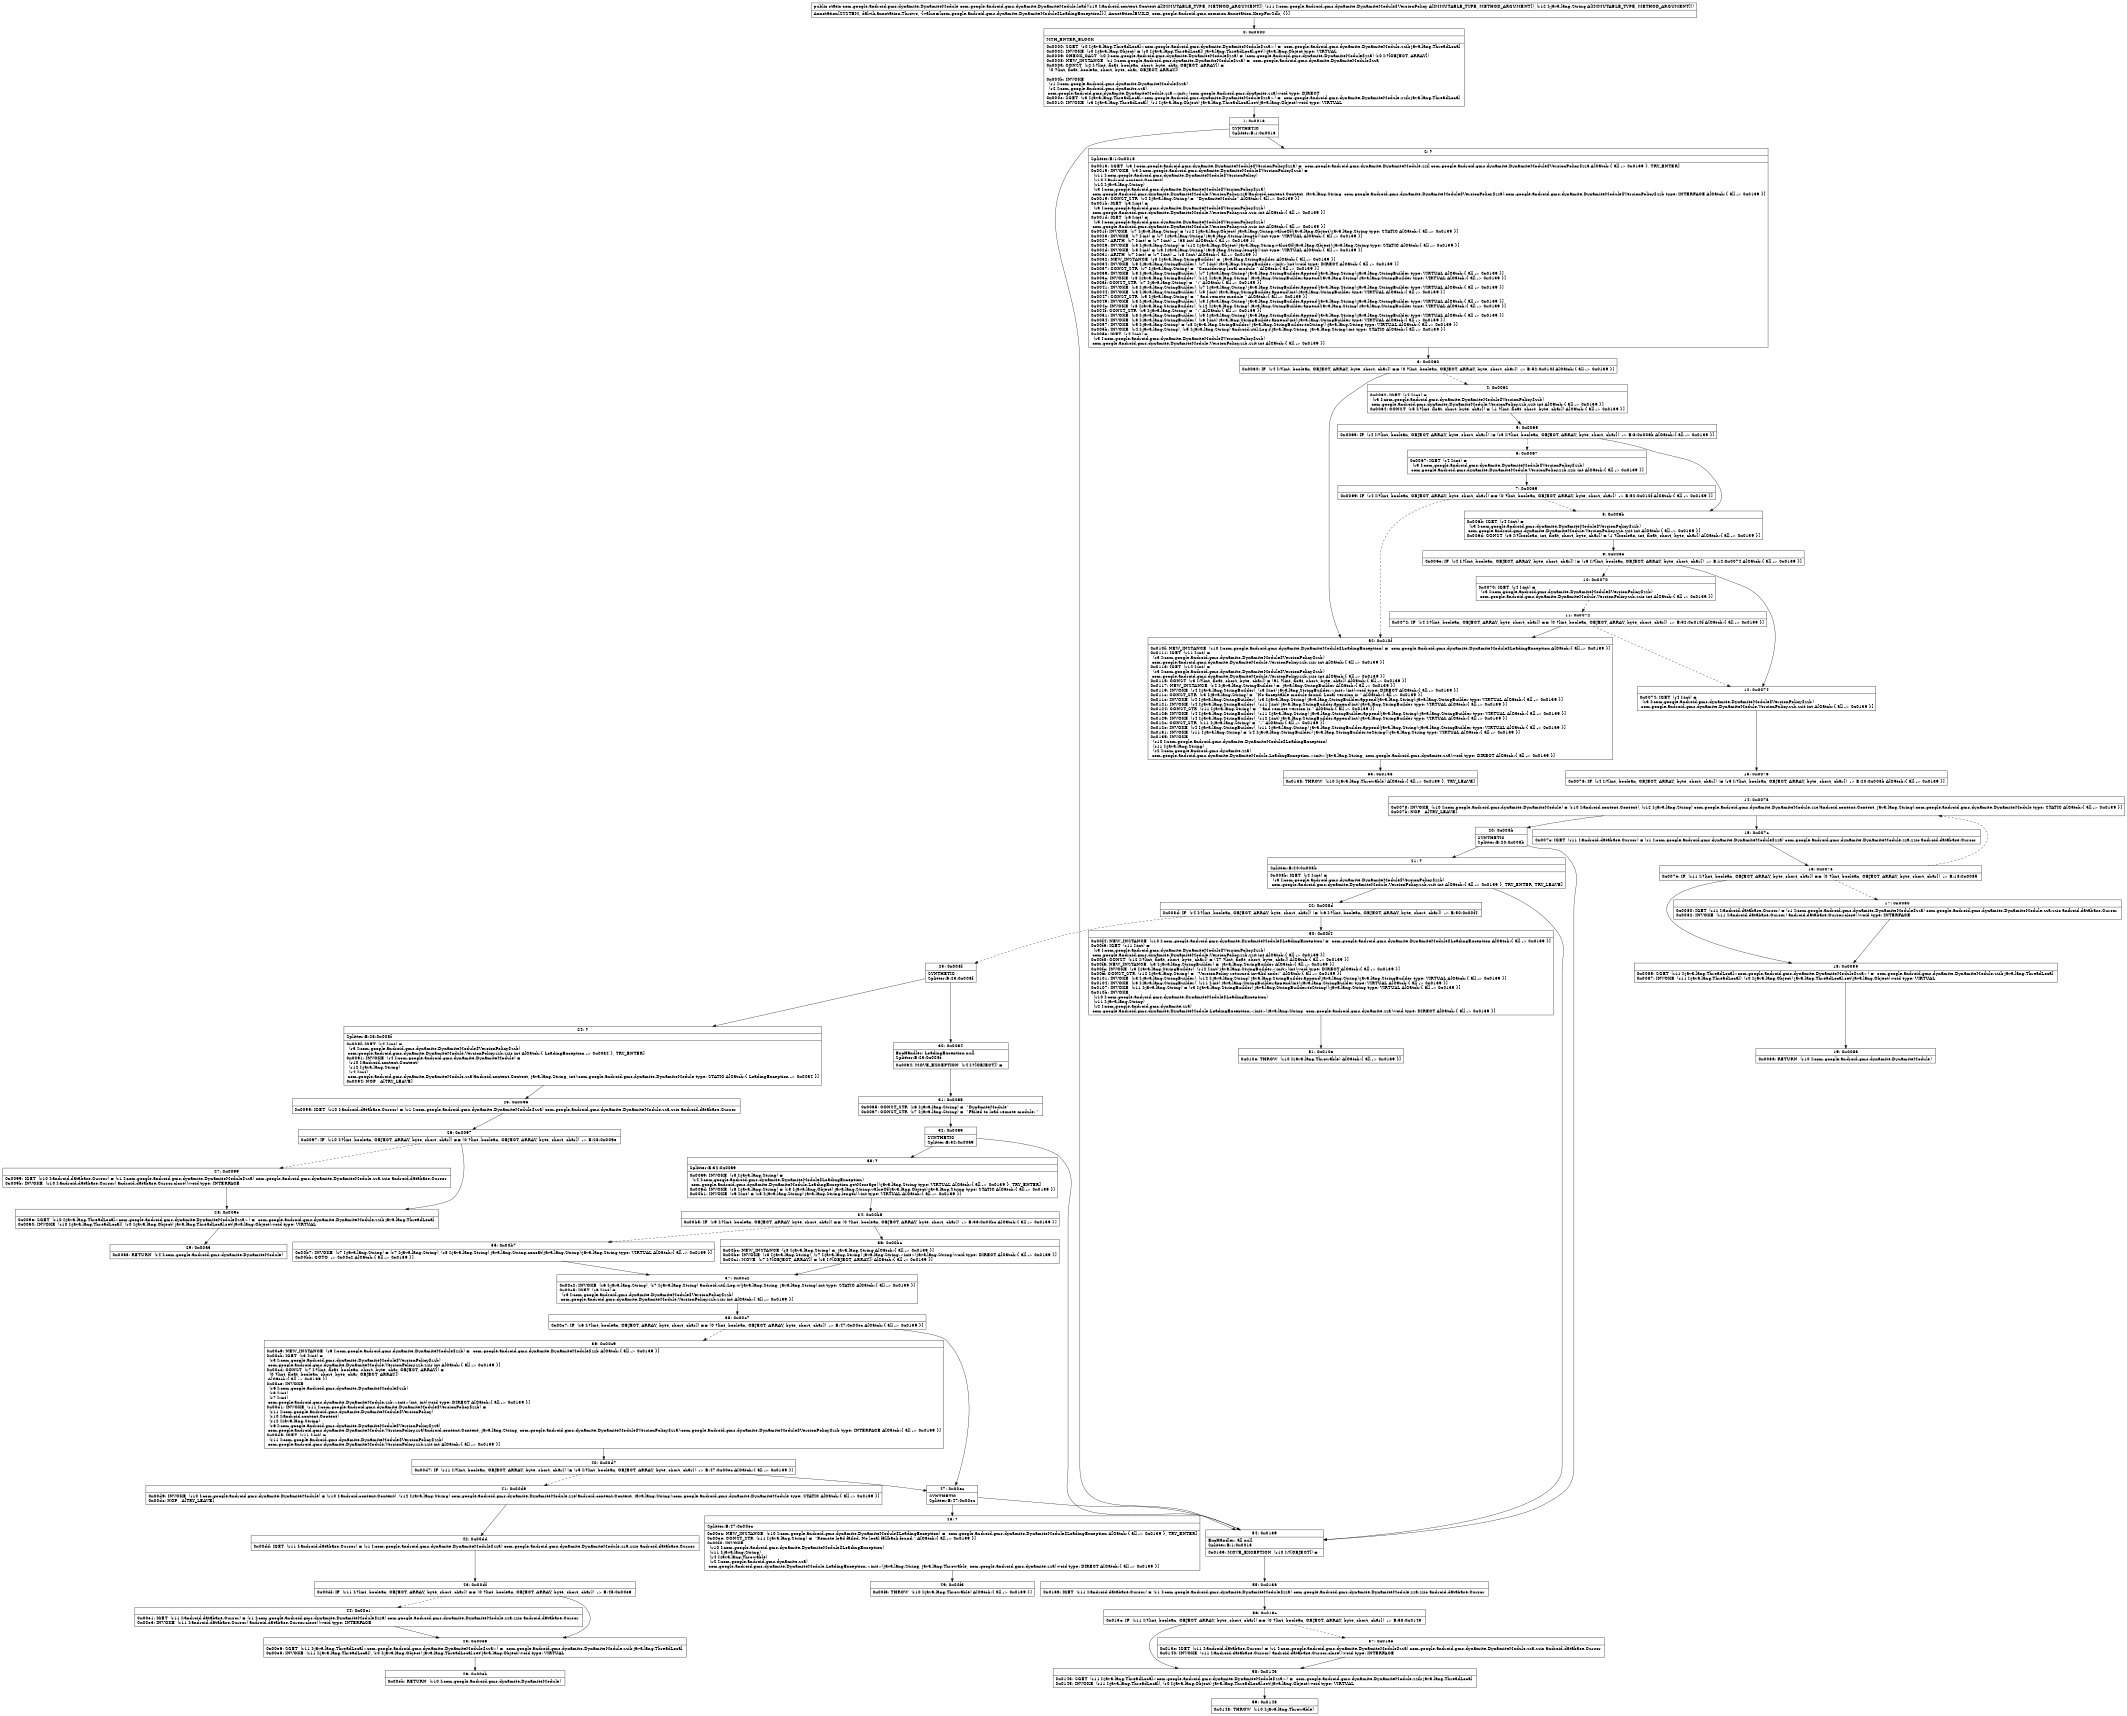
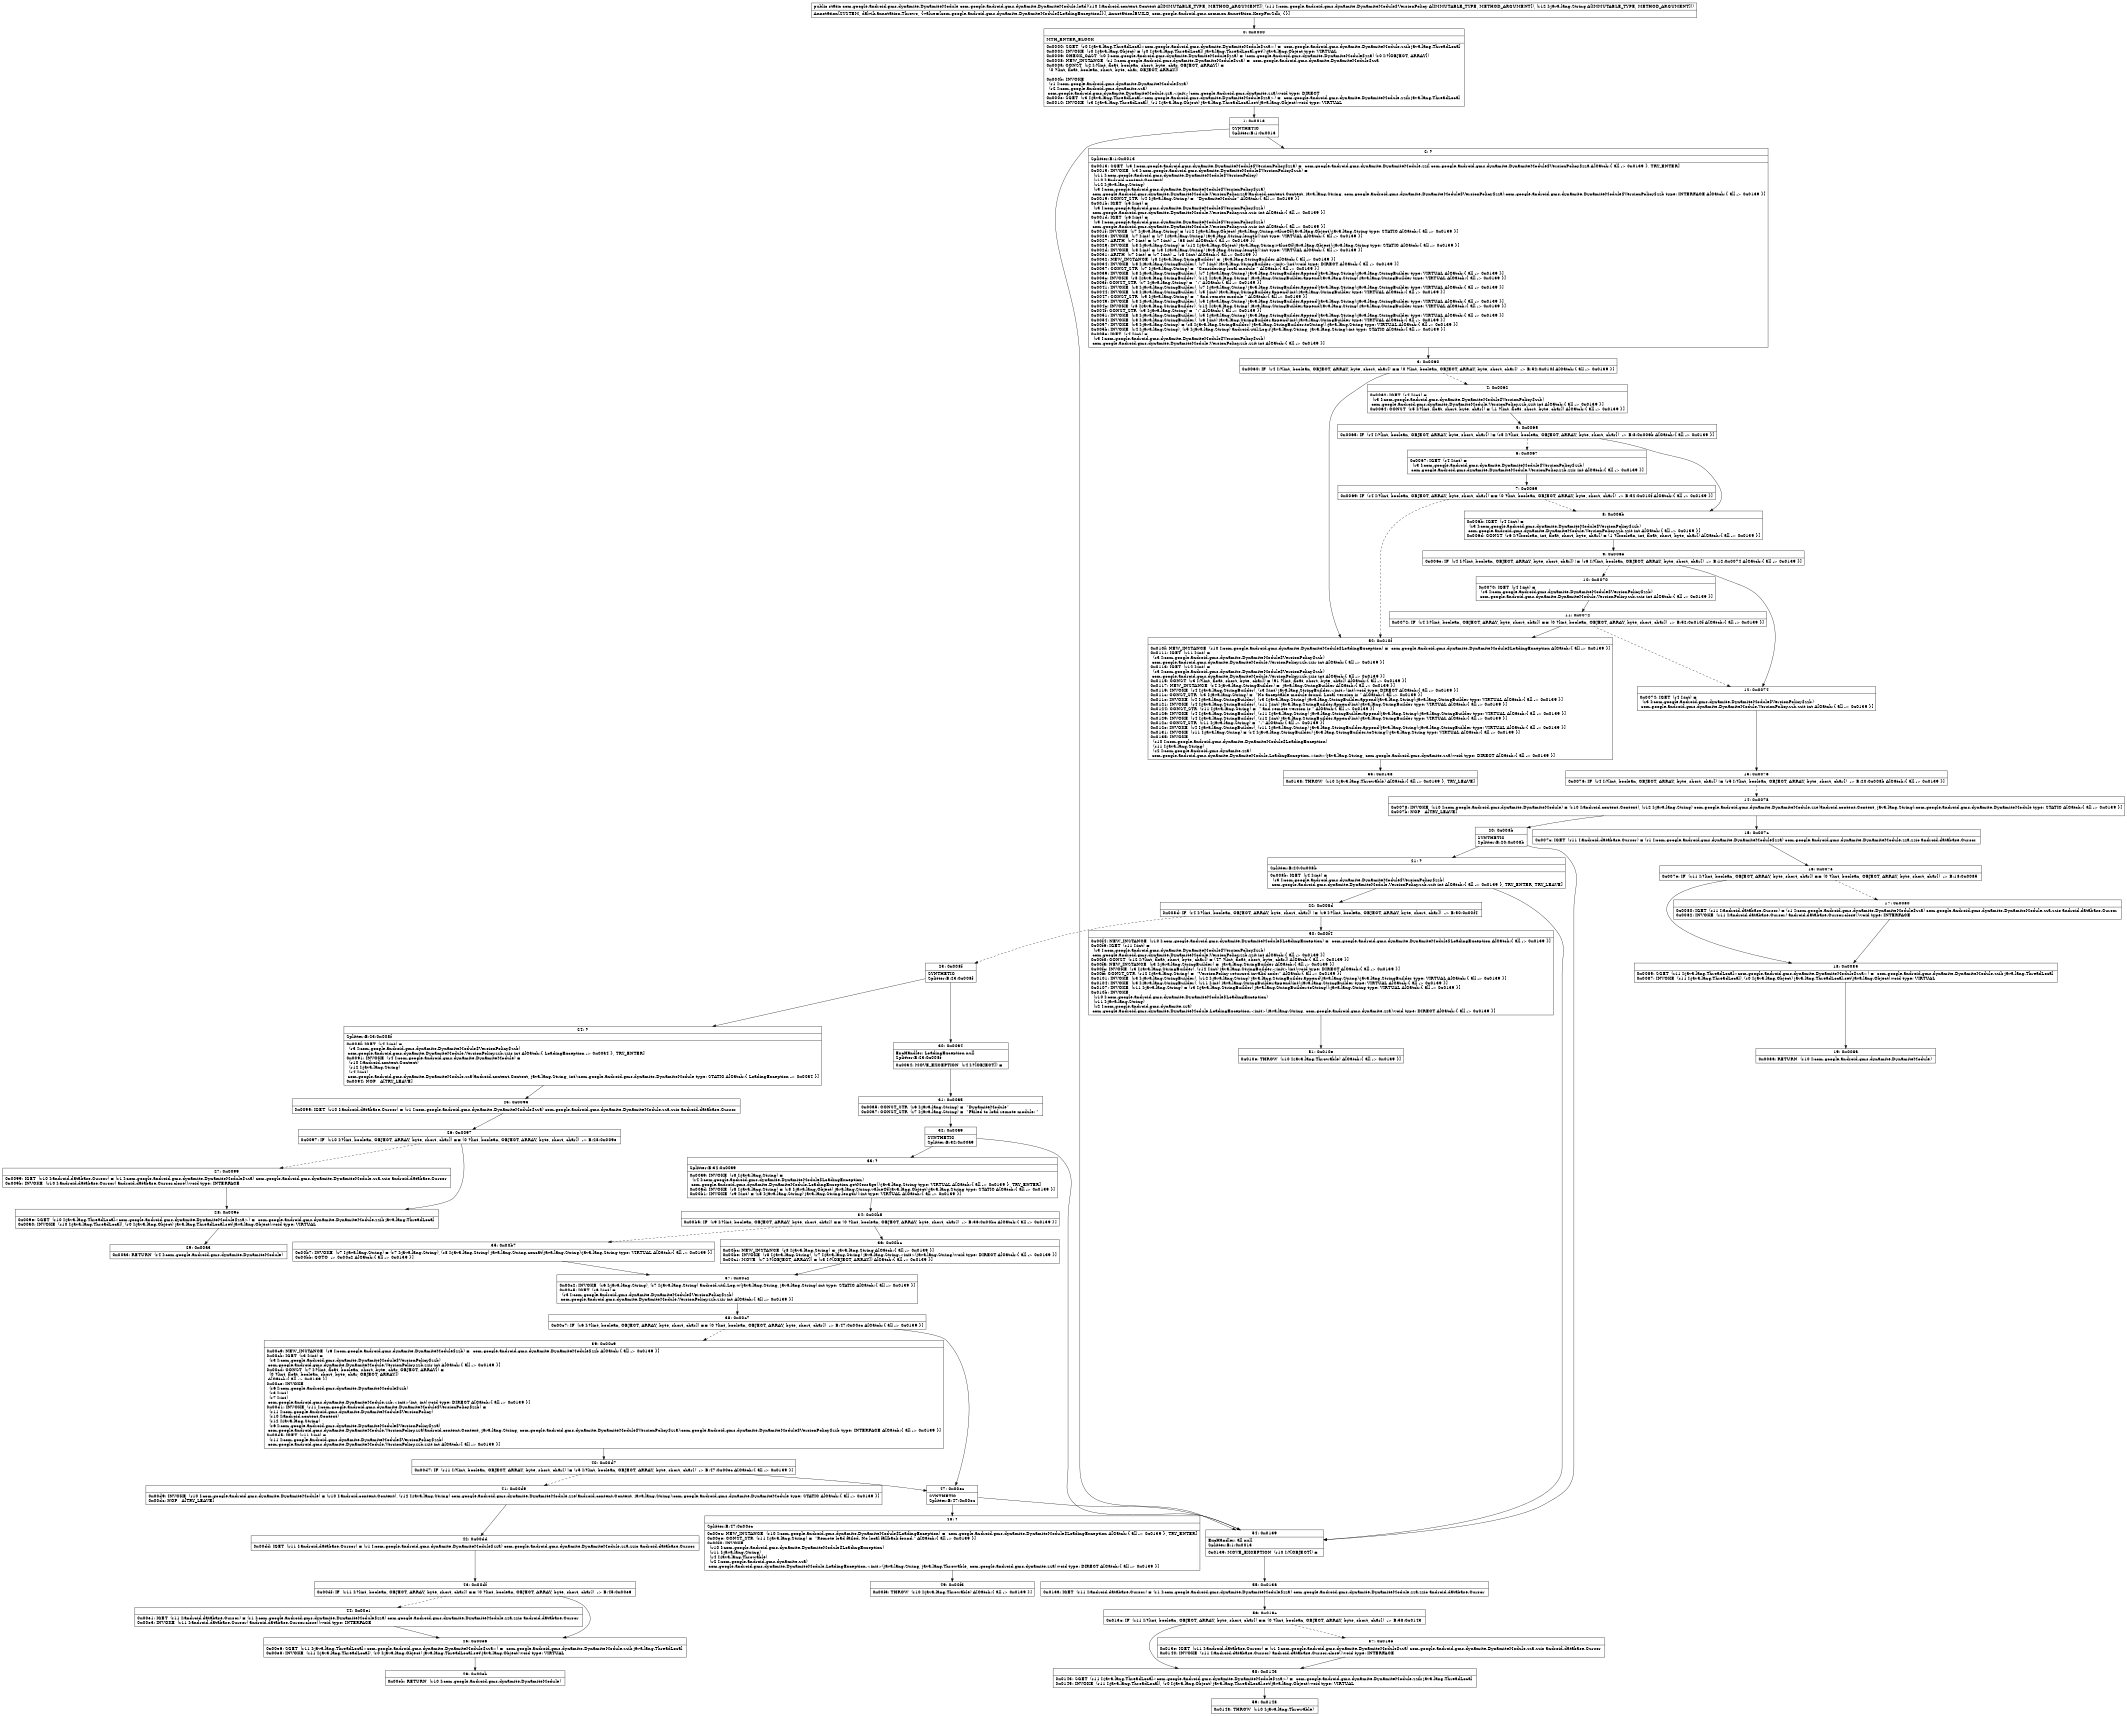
(1586, 605) -> (1586, 605)
(1985, 844) -> (1757, 789)
